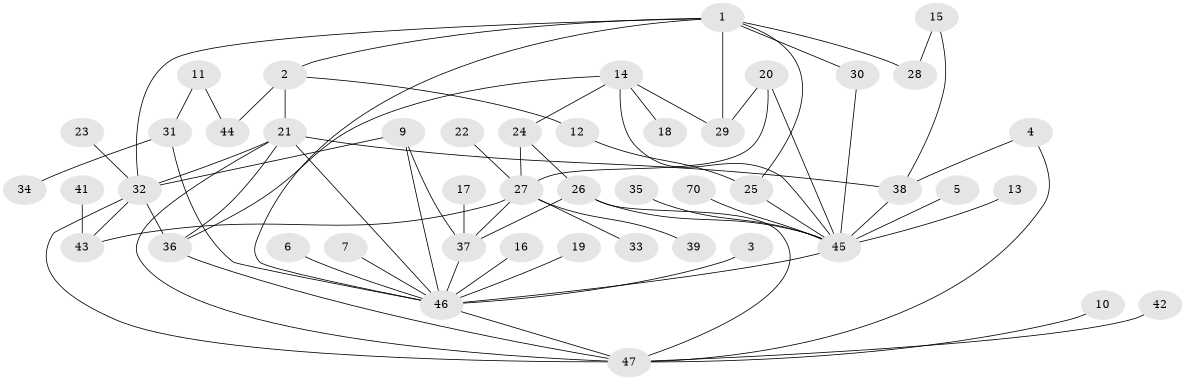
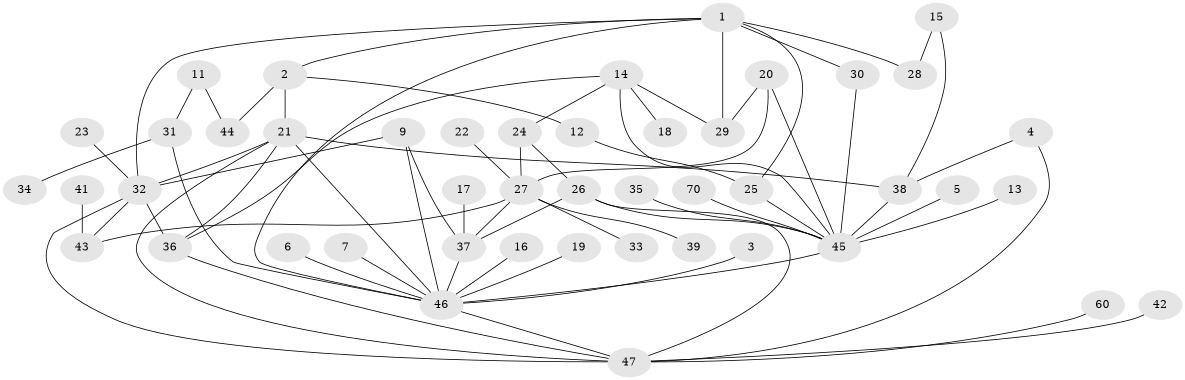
(1103, 305) -> (1103, 305)
